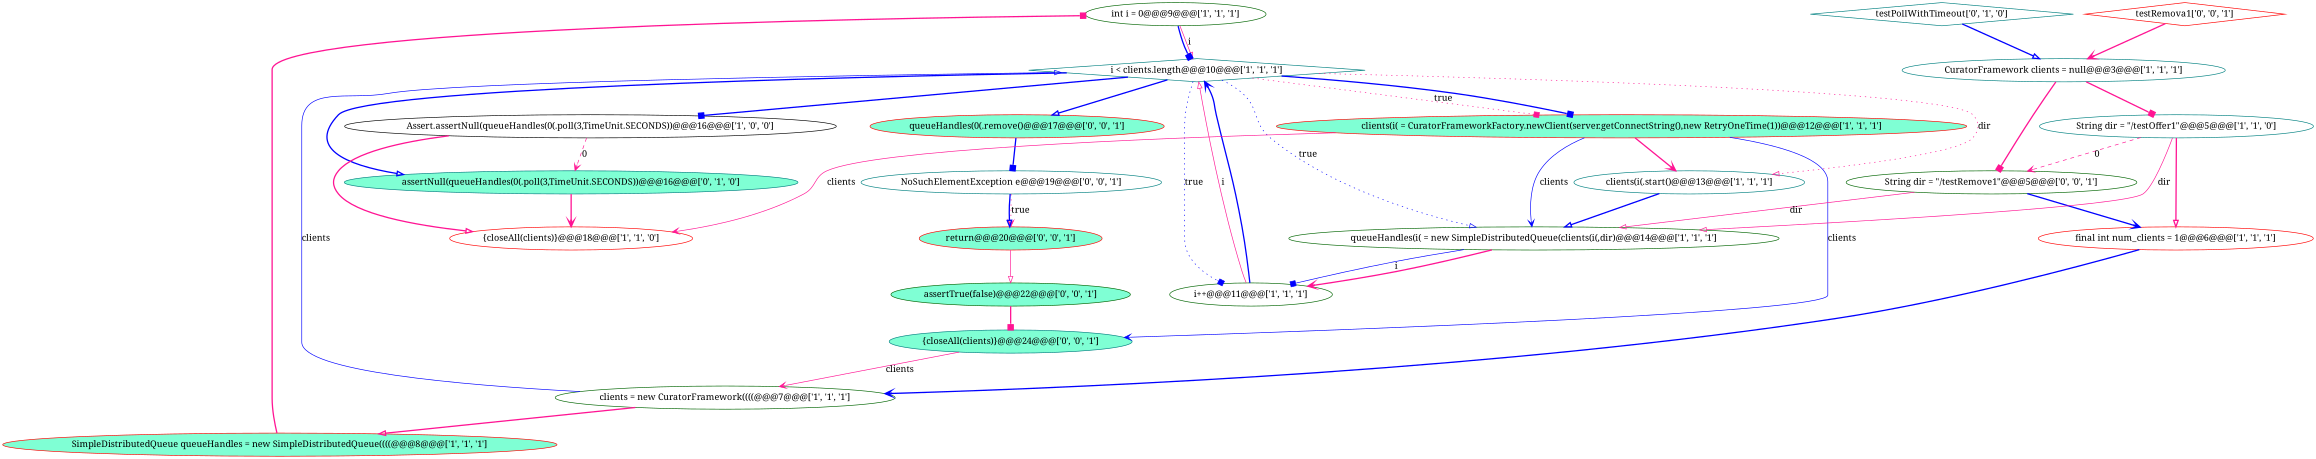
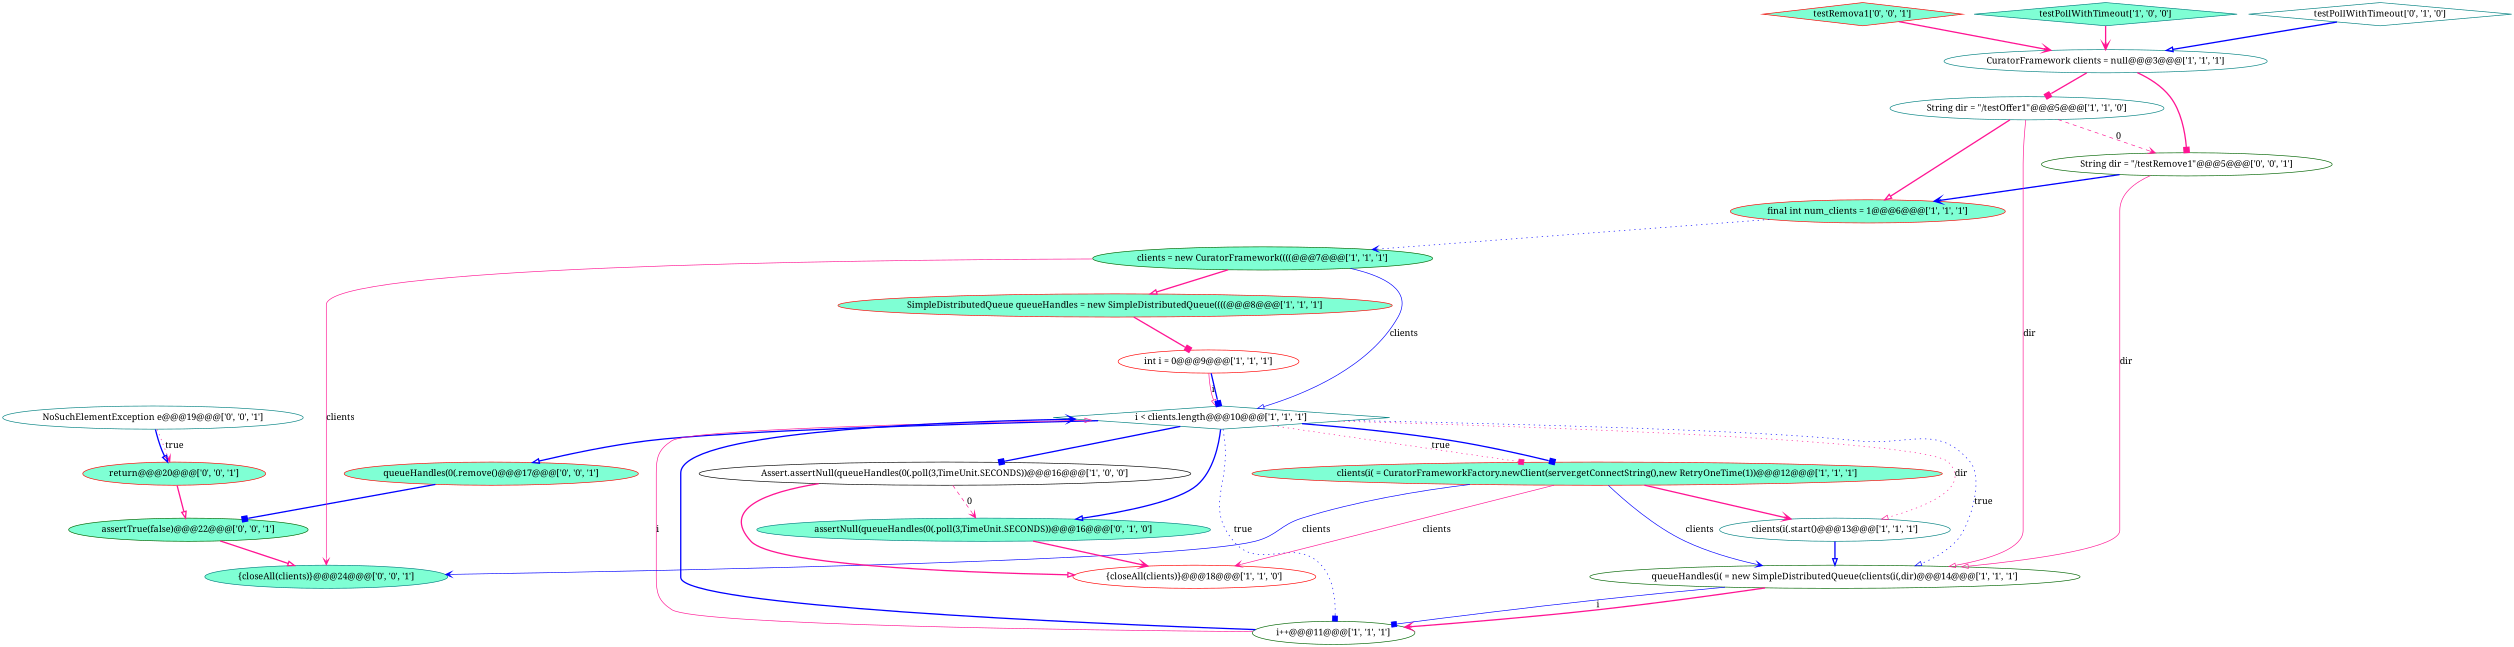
(1176, 14) -> (1209, 362)
none -> (2106, 14)
(2185, 14) -> (1863, 14)
(1015, 151) -> (342, 501)
(2176, 238) -> (1868, 211)
(1011, 263) -> (180, 498)
(1011, 315) -> (254, 552)
(1520, 356) -> (1574, 234)
(872, 369) -> (580, 270)
(725, 398) -> (1263, 258)
